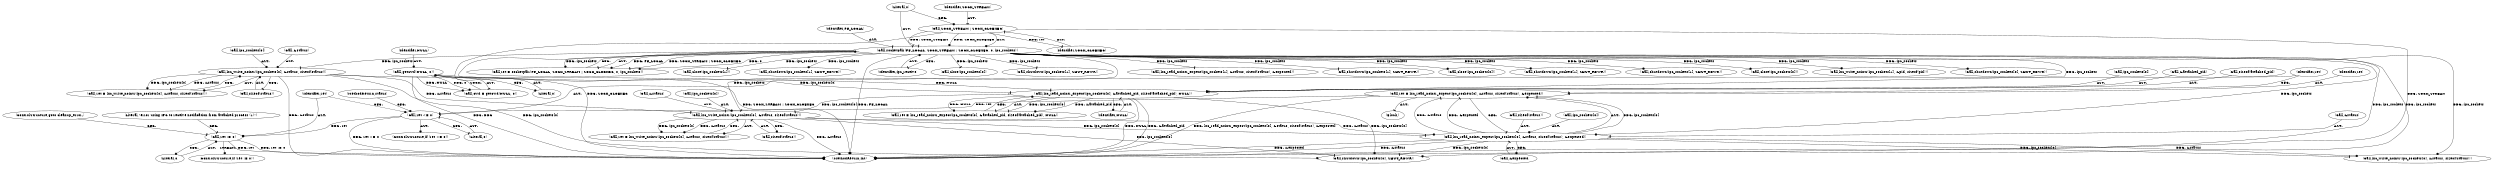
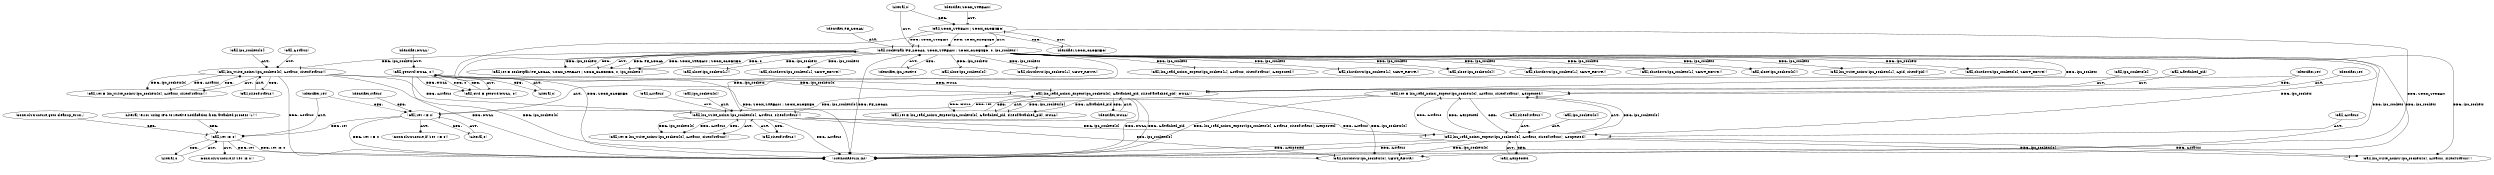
(1037, 40) -> (1037, 40)
(2253, 72) -> none
(477, 83) -> (477, 83)
(367, 94) -> (367, 94)
(483, 115) -> (483, 115)
(1393, 115) -> none
(229, 148) -> (229, 148)
